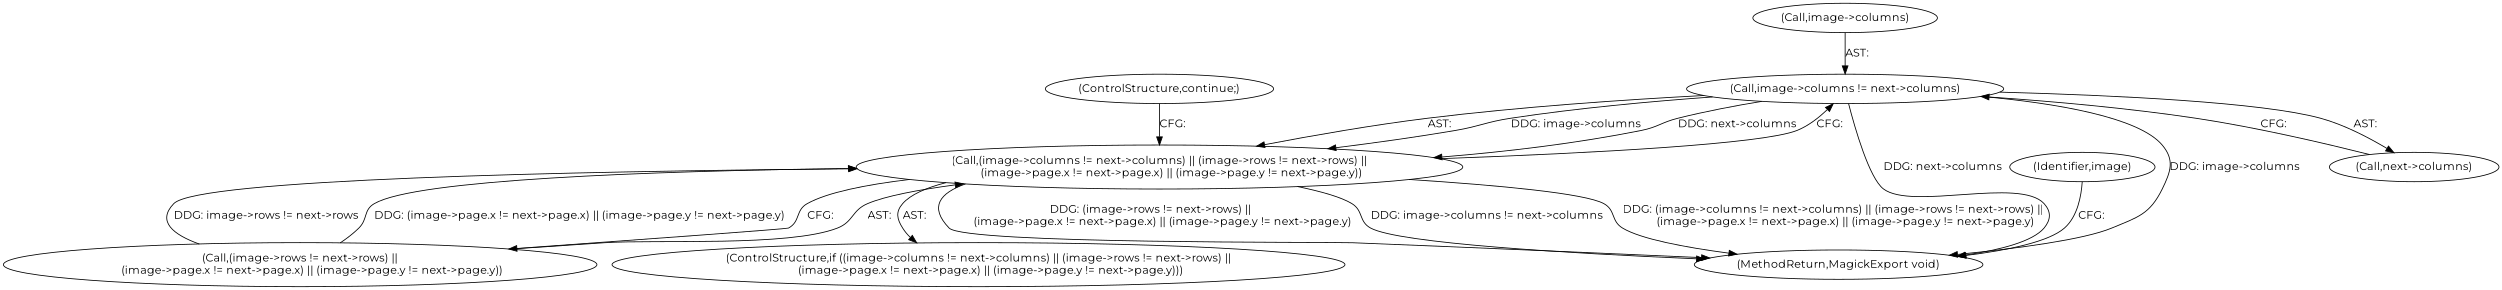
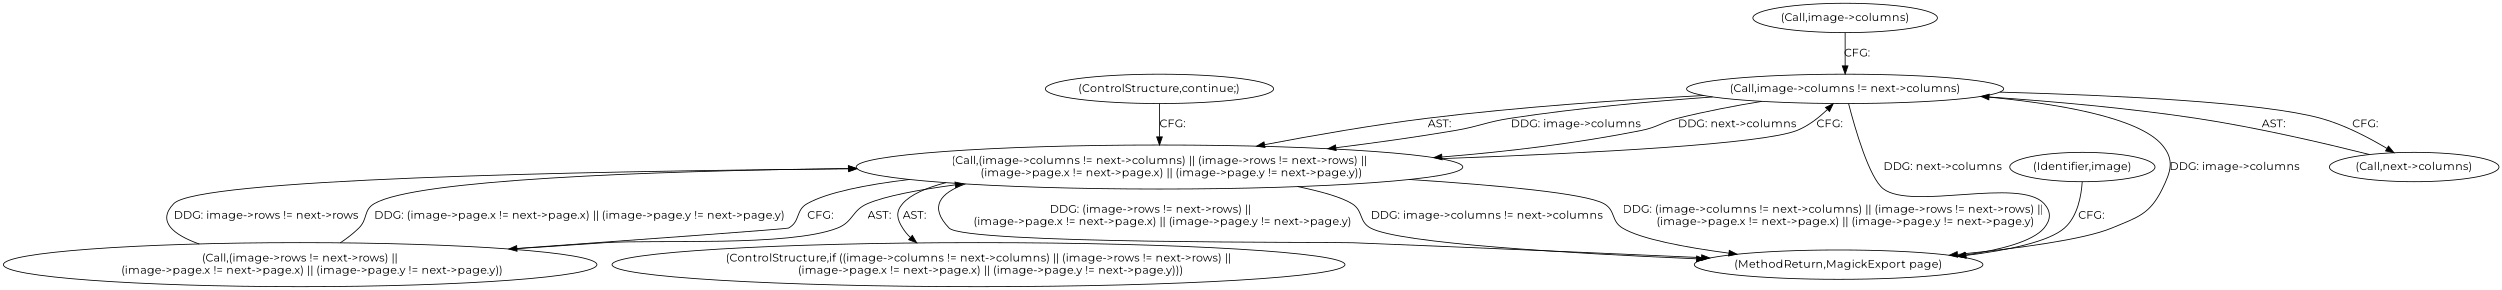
(1859, 53) -> (1859, 53)
(2276, 124) -> (2276, 124)
(2367, 124) -> (2367, 124)
(1839, 265) -> (1839, 265)
